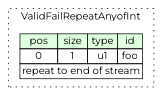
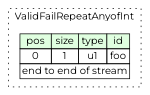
(81, 71) -> (75, 71)
